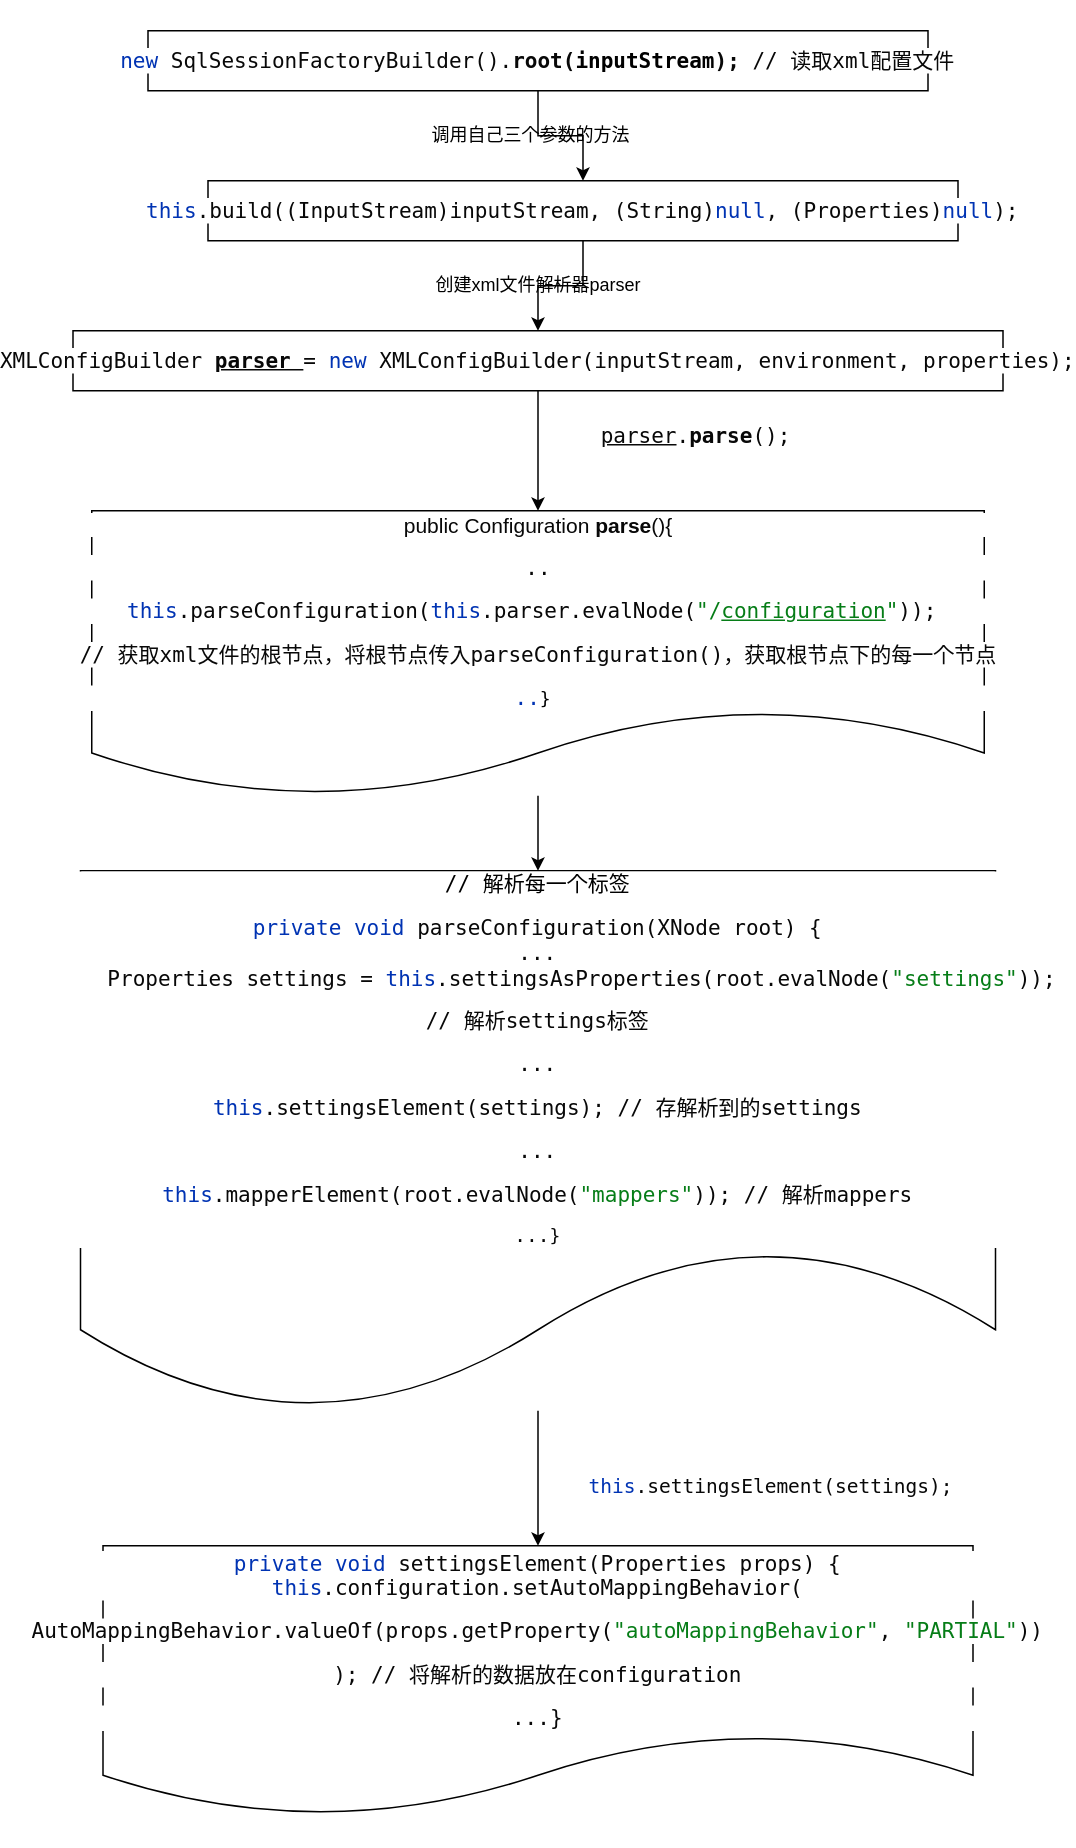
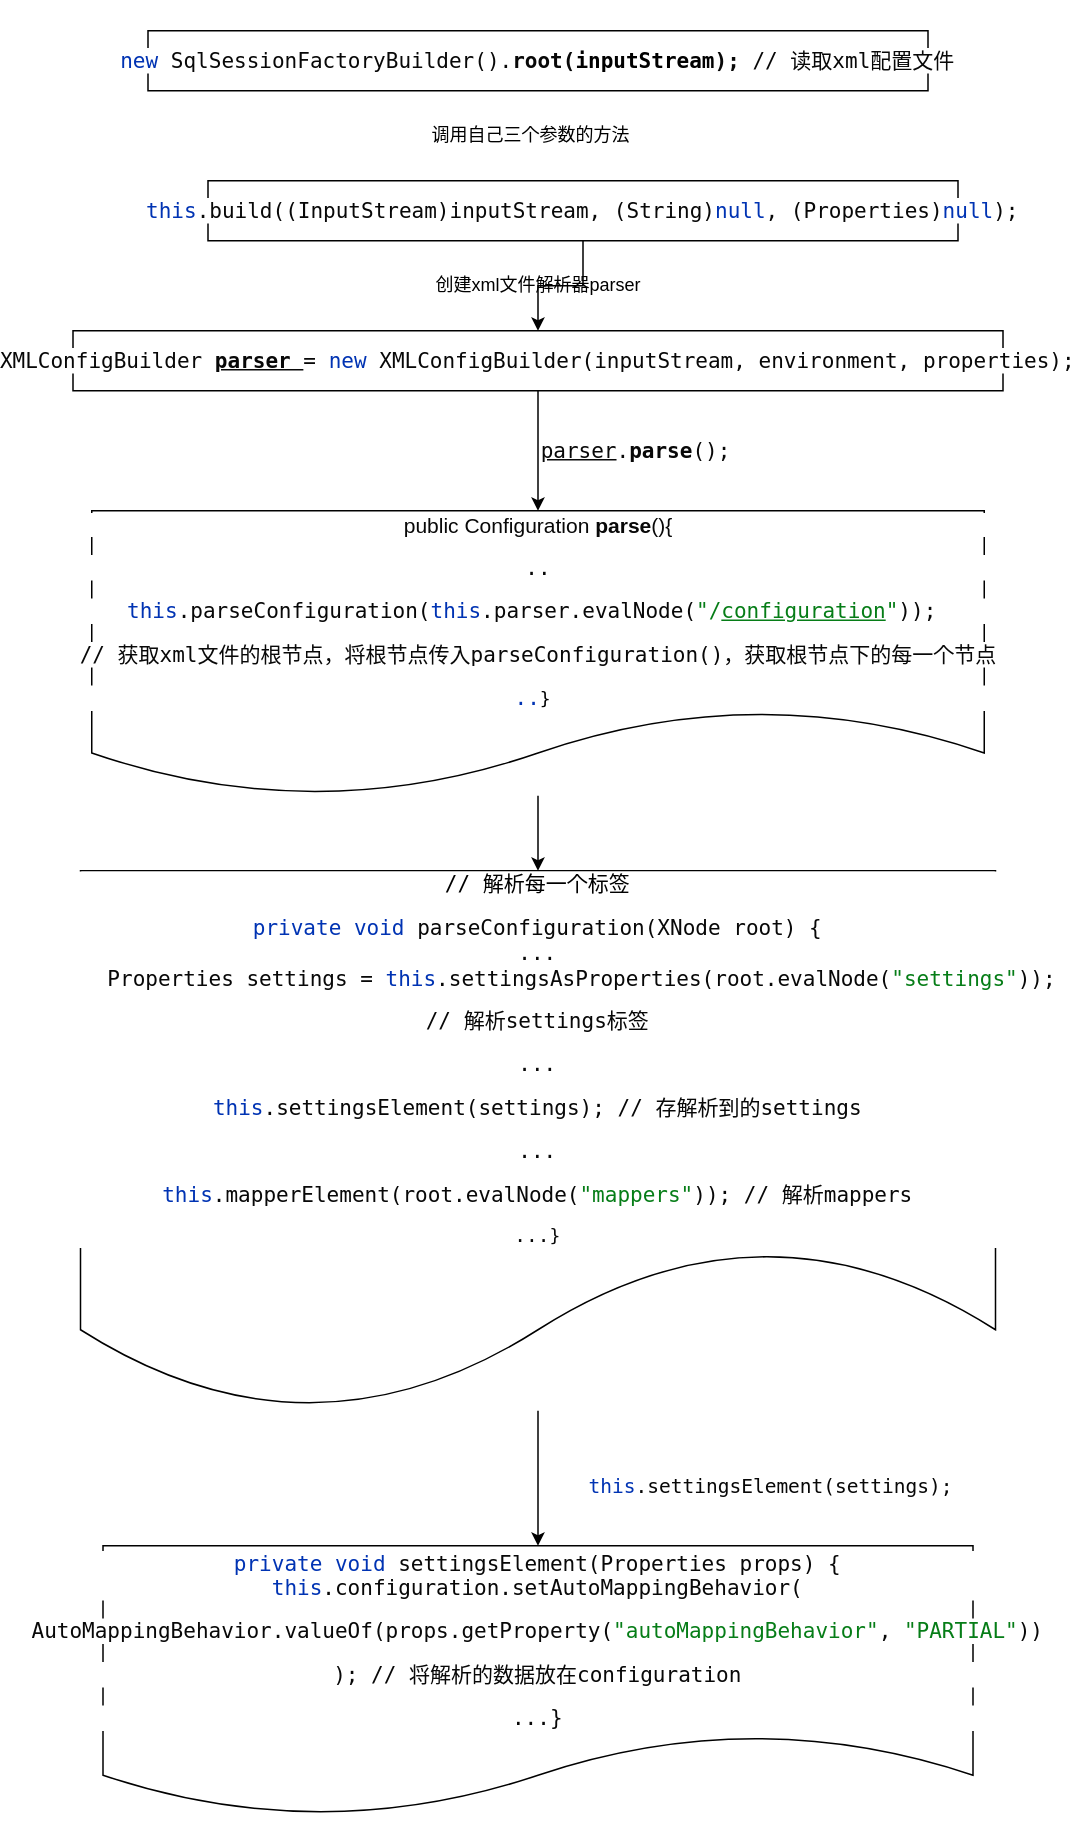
(555, 136) -> none
(695, 436) -> (635, 451)
